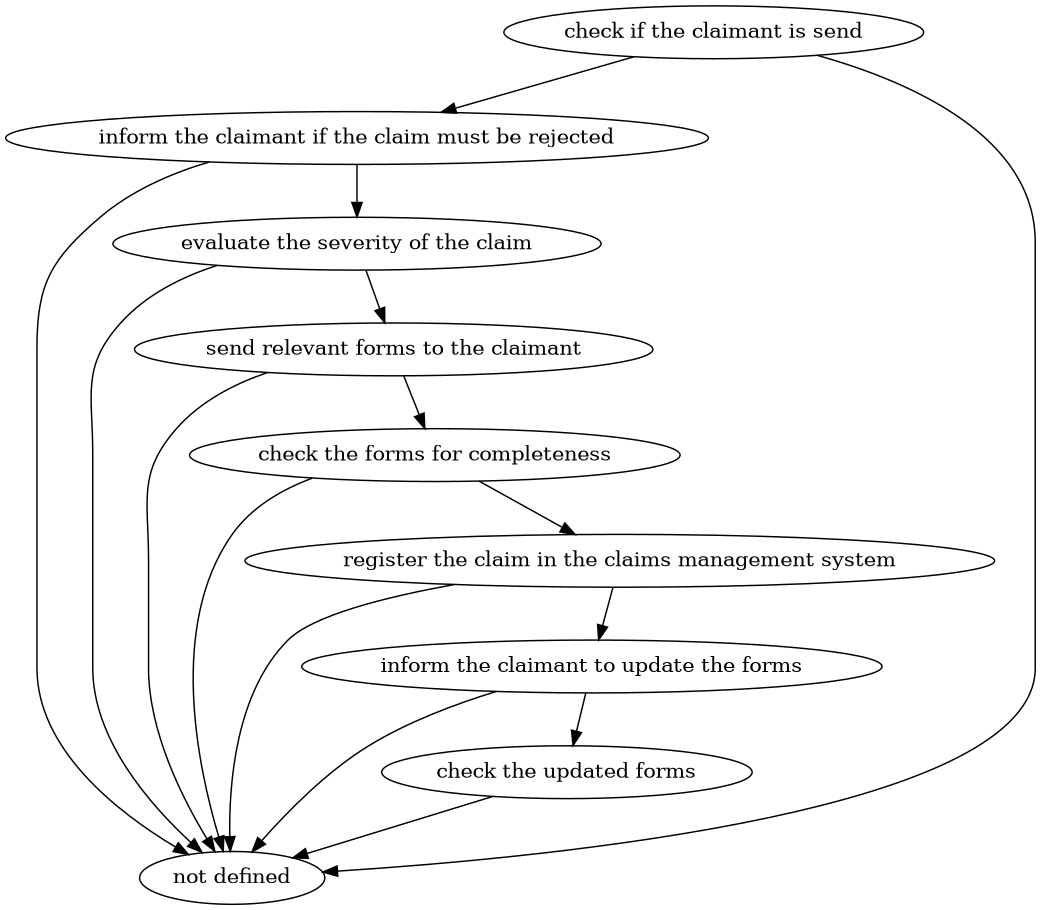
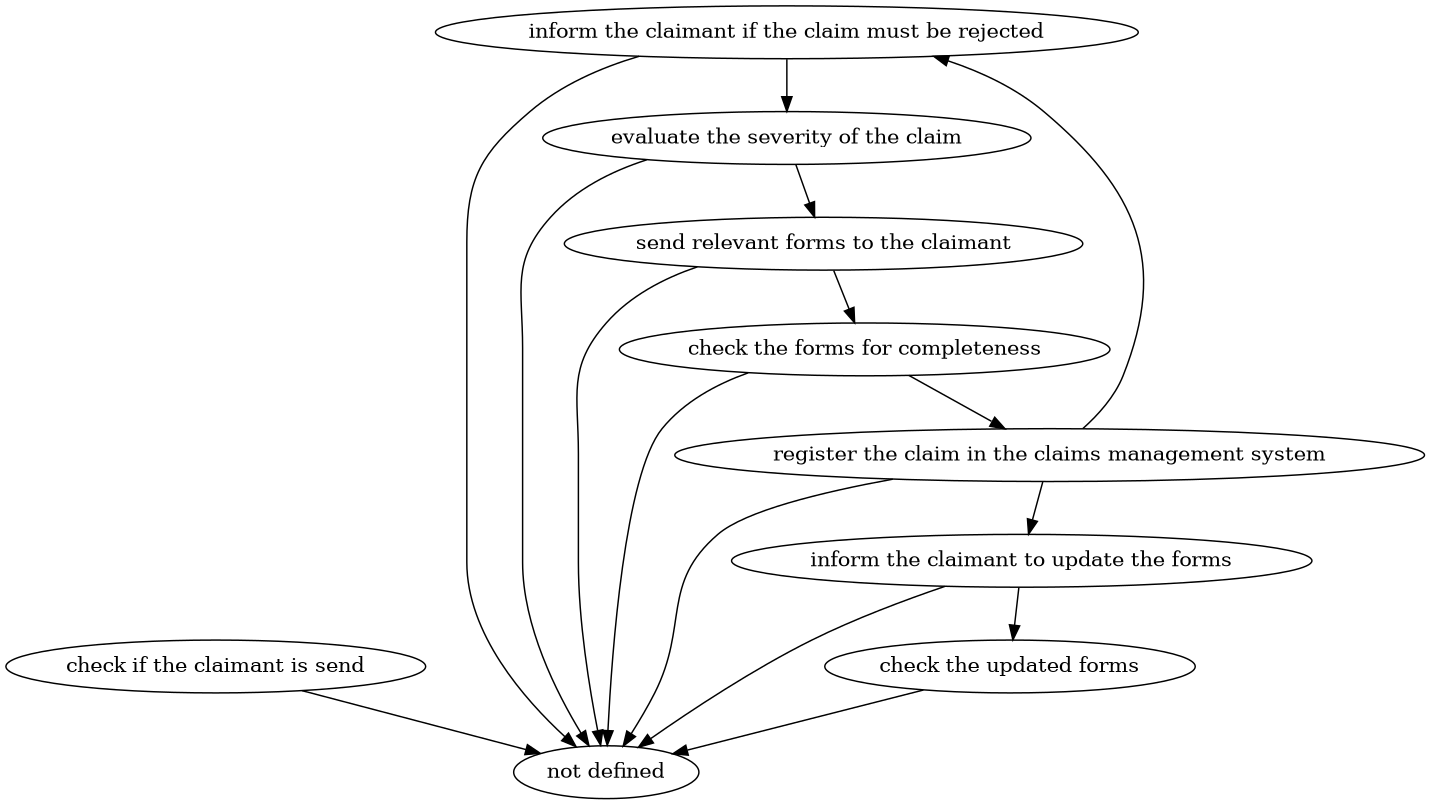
(545, 82) -> (1126, 210)
